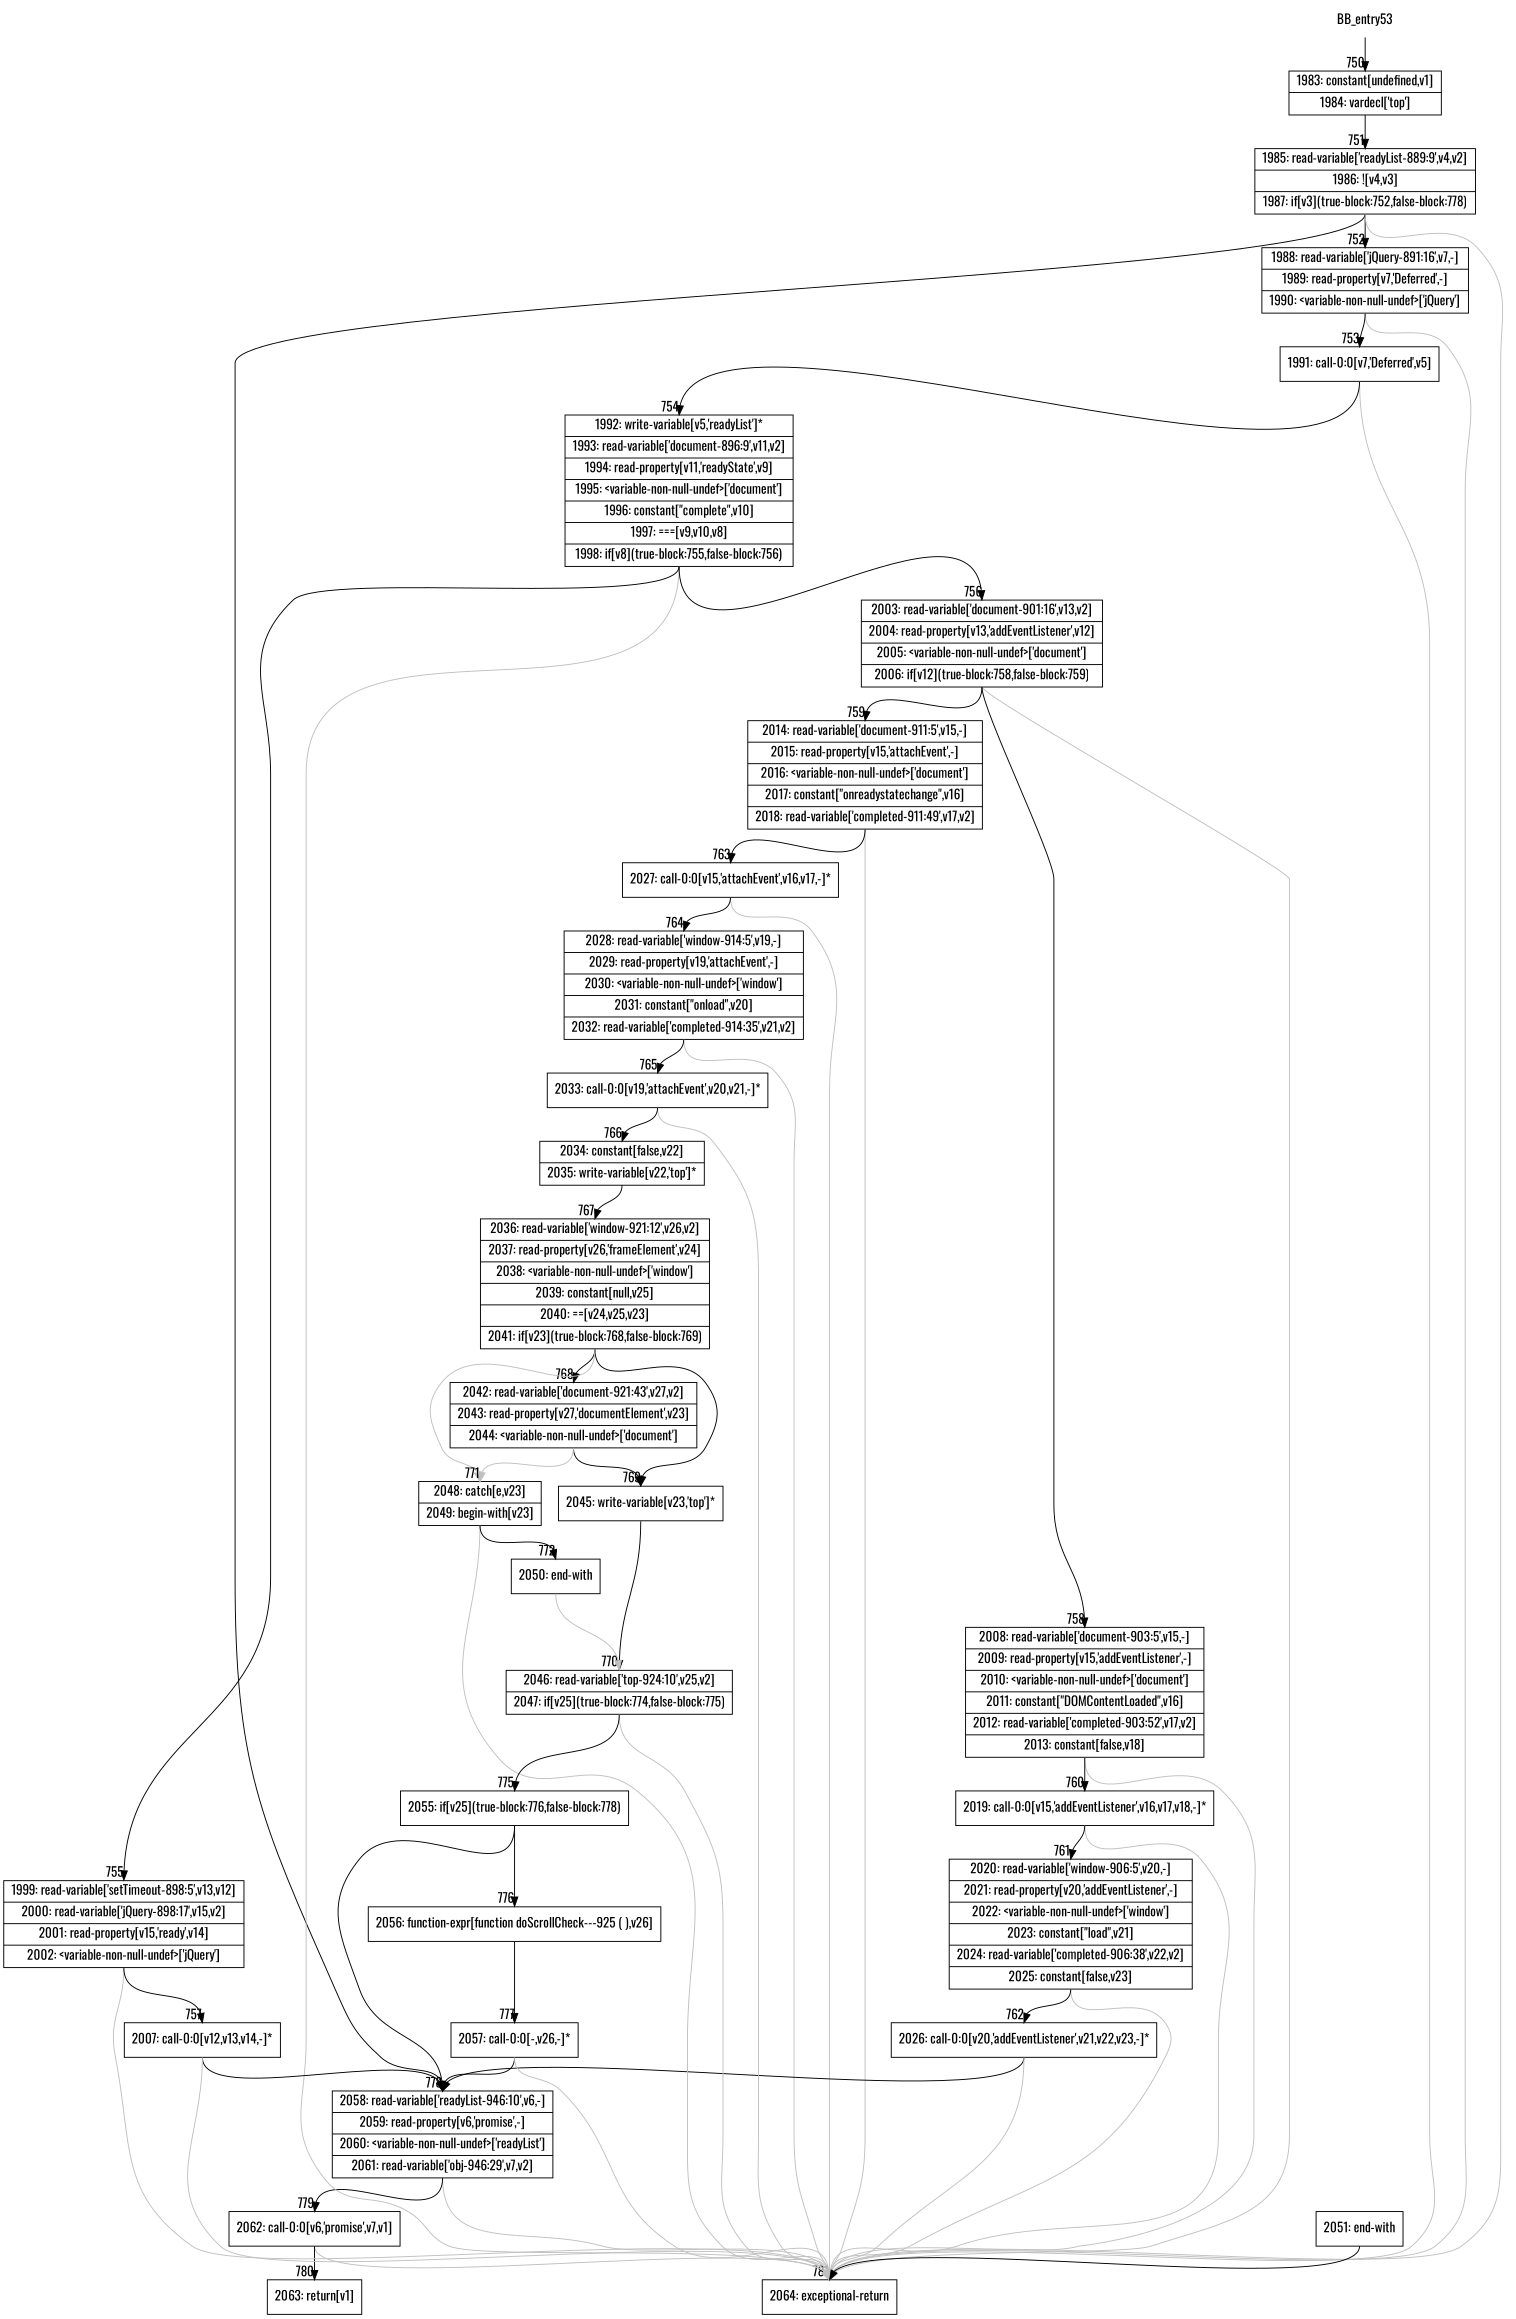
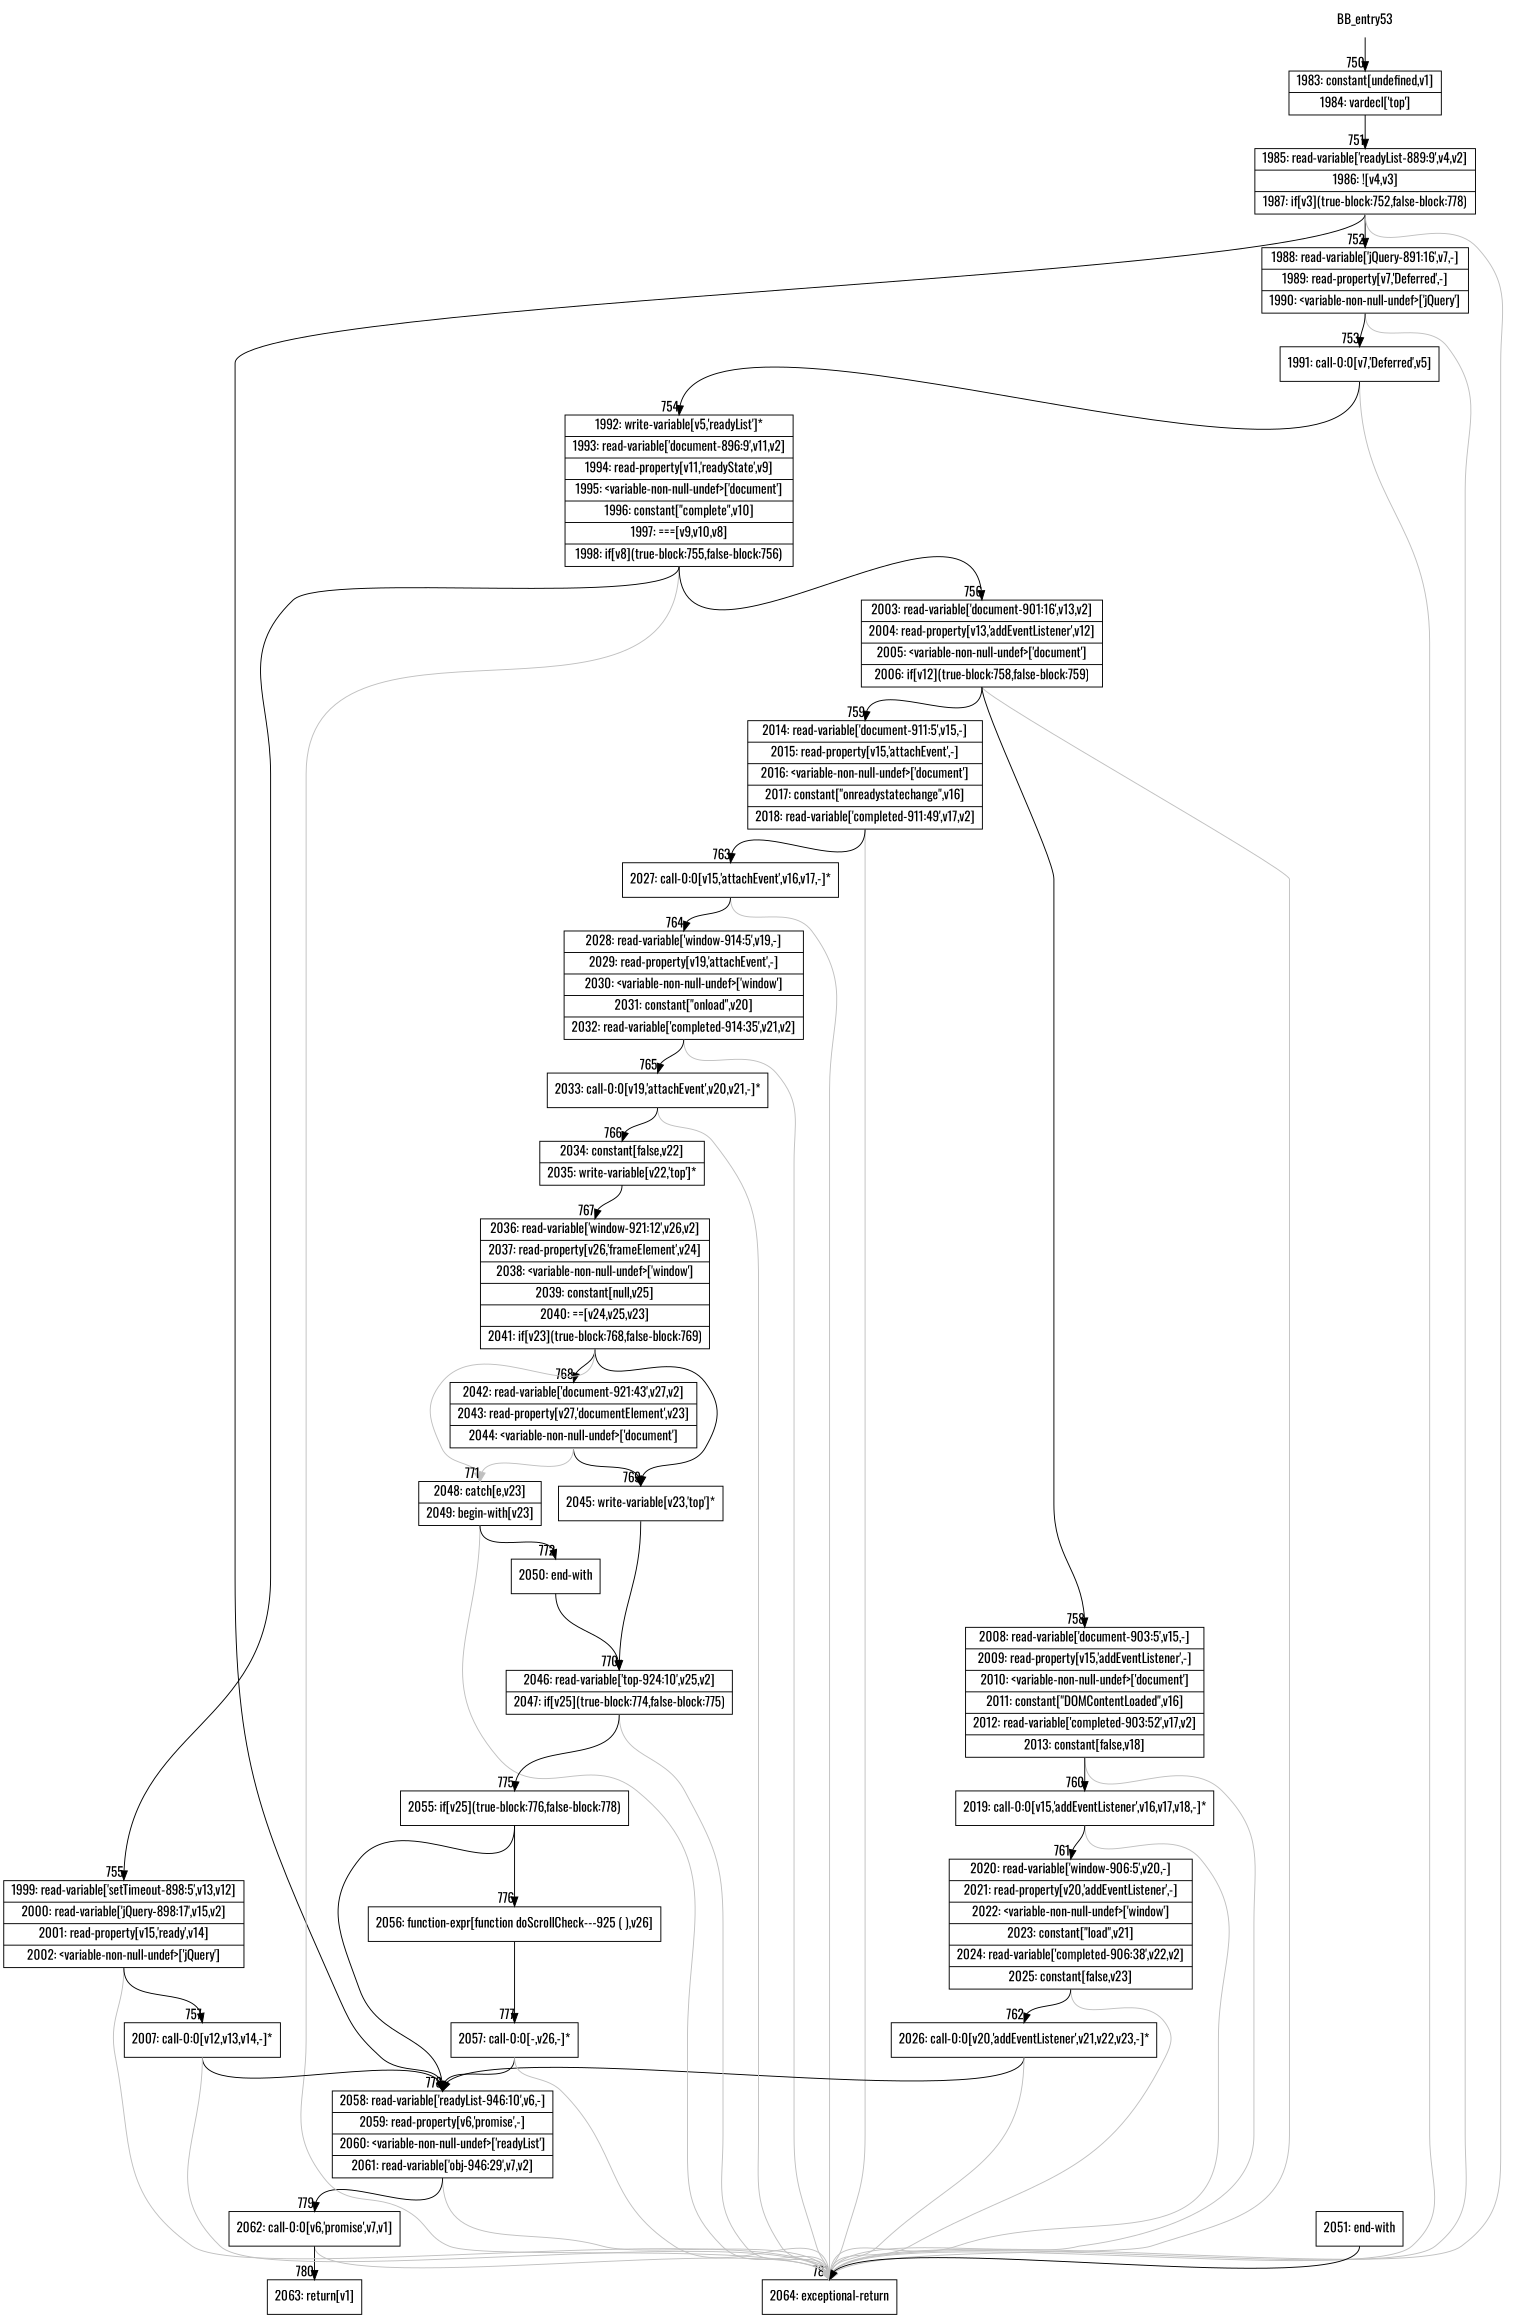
(583, 1630) -> (583, 1630)
